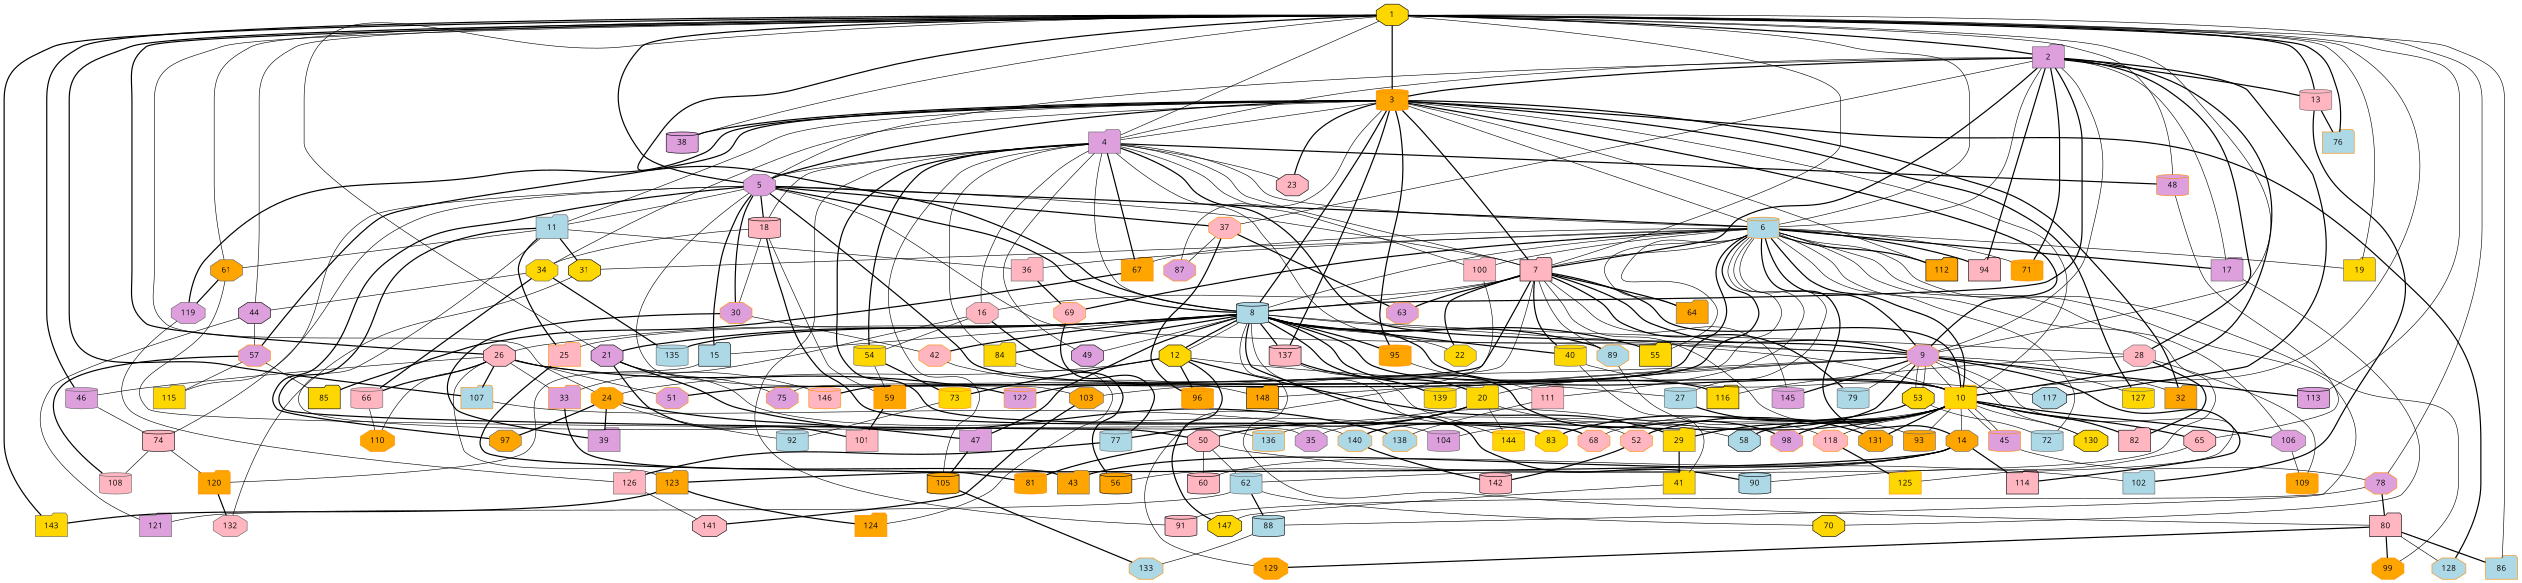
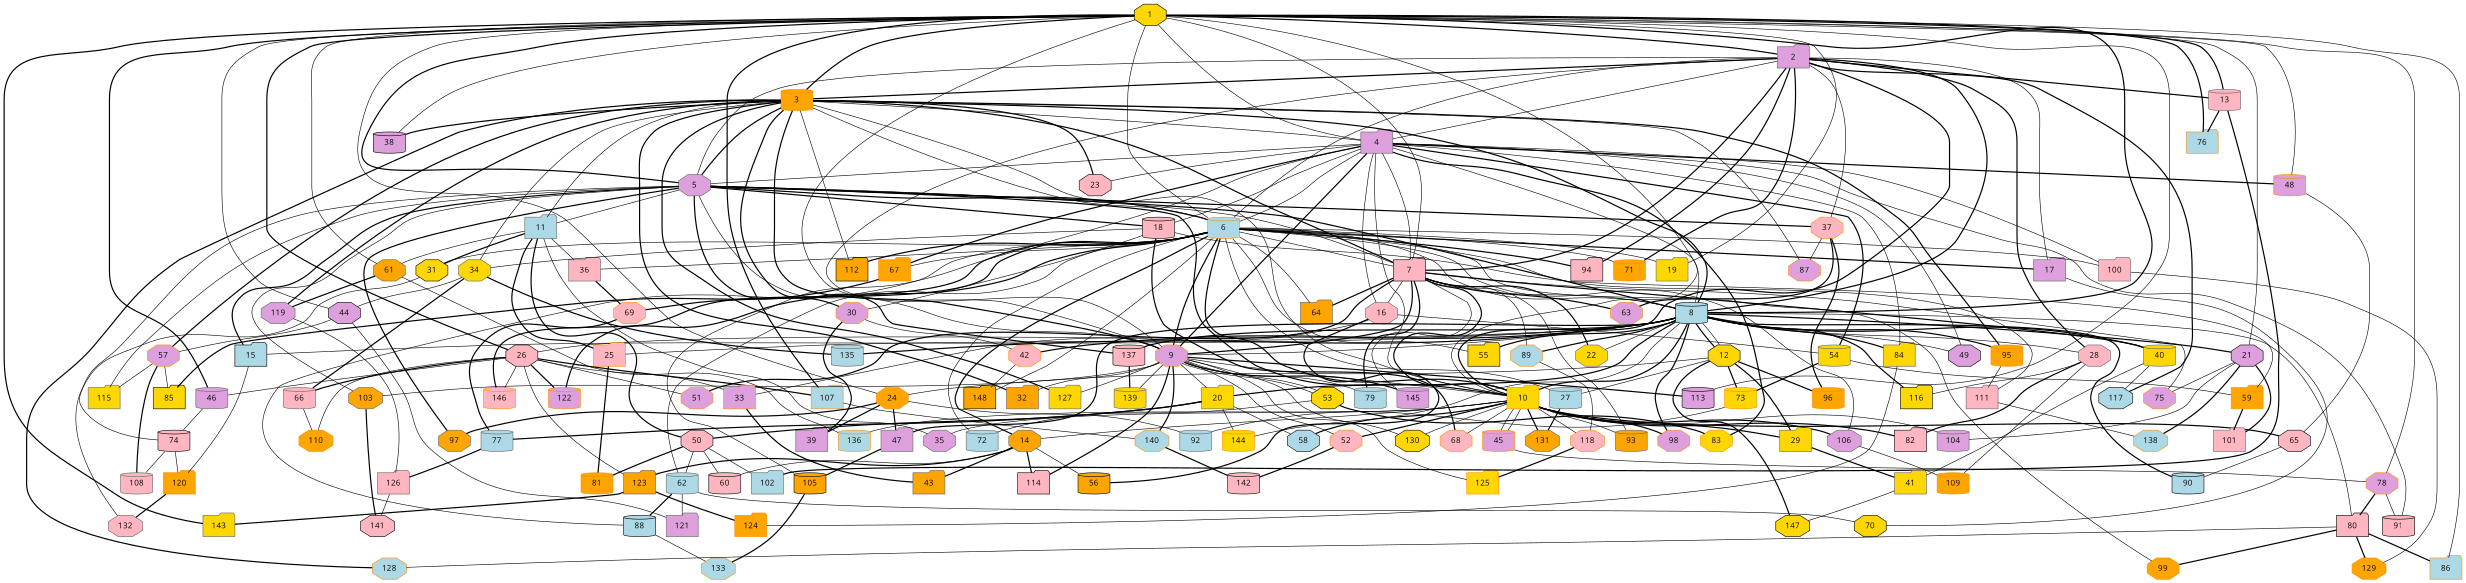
(2138, 398) -> (1065, 398)
(1410, 403) -> (1257, 403)
